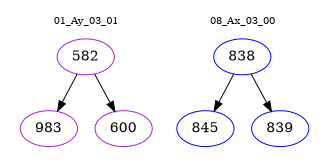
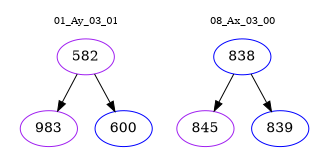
(124, 129) -> (124, 129)
(205, 129) -> (205, 129)
